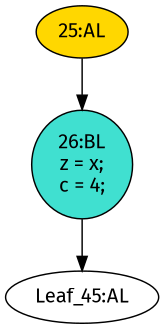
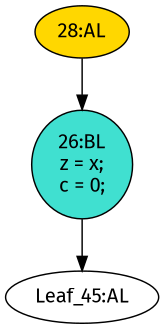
(82, 32) -> (82, 32)
(82, 165) -> (82, 165)
